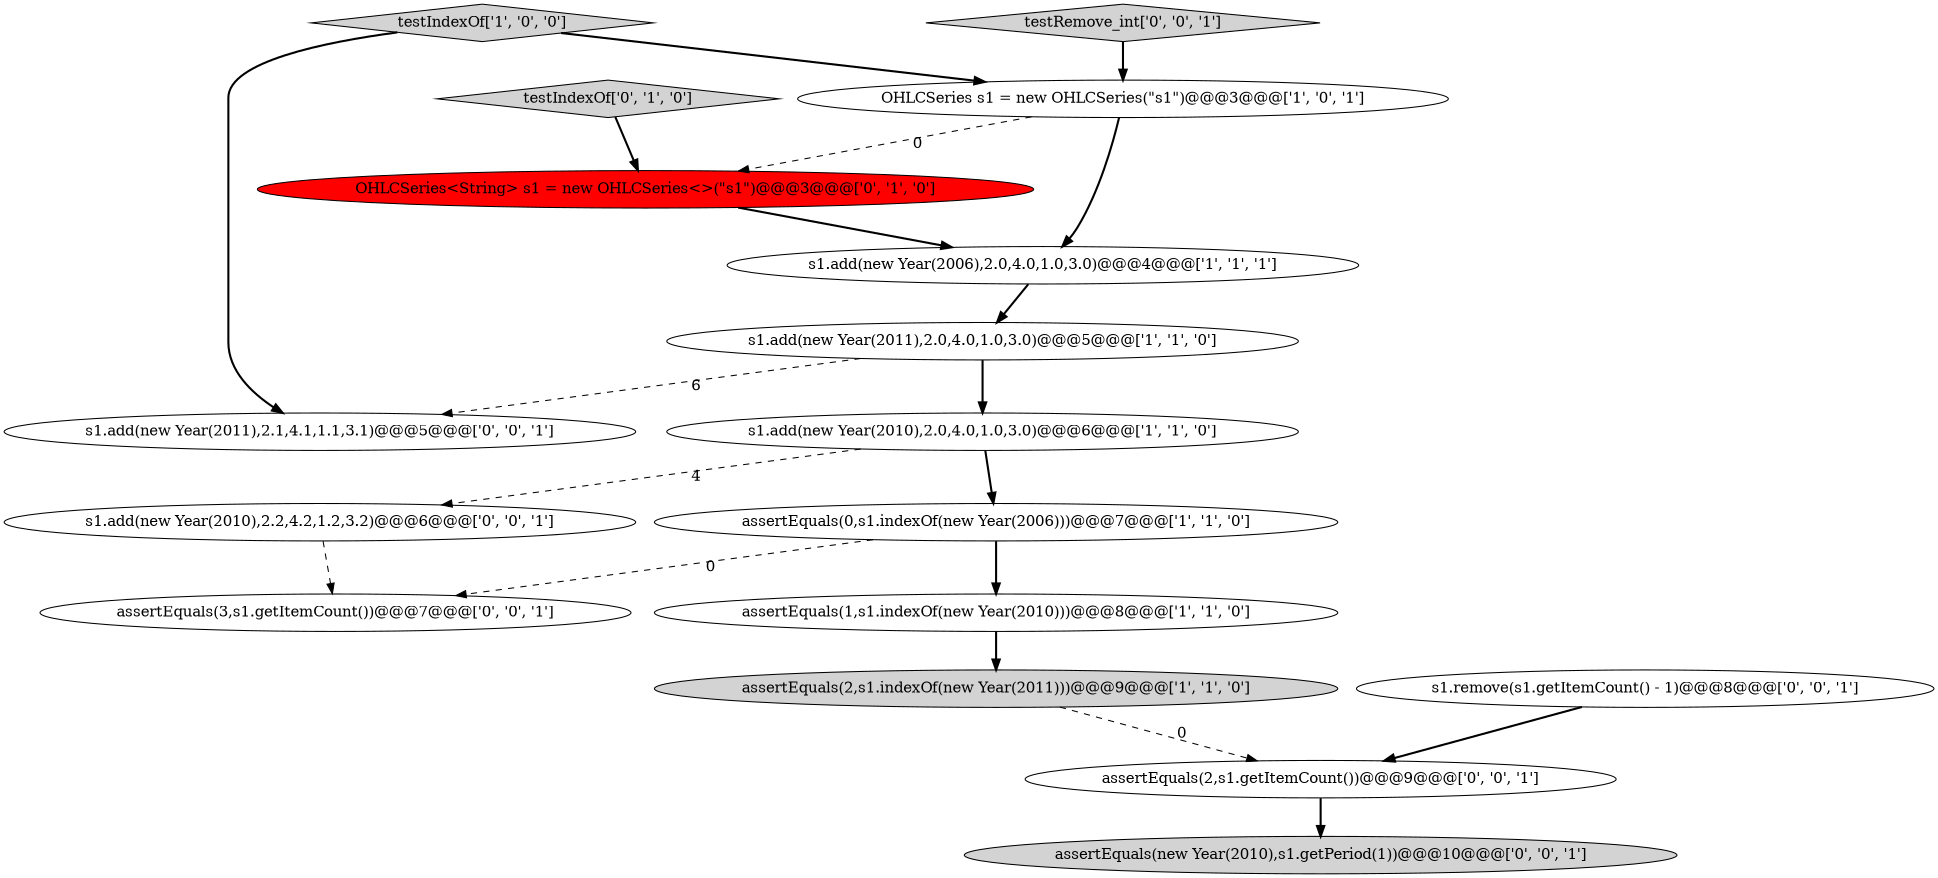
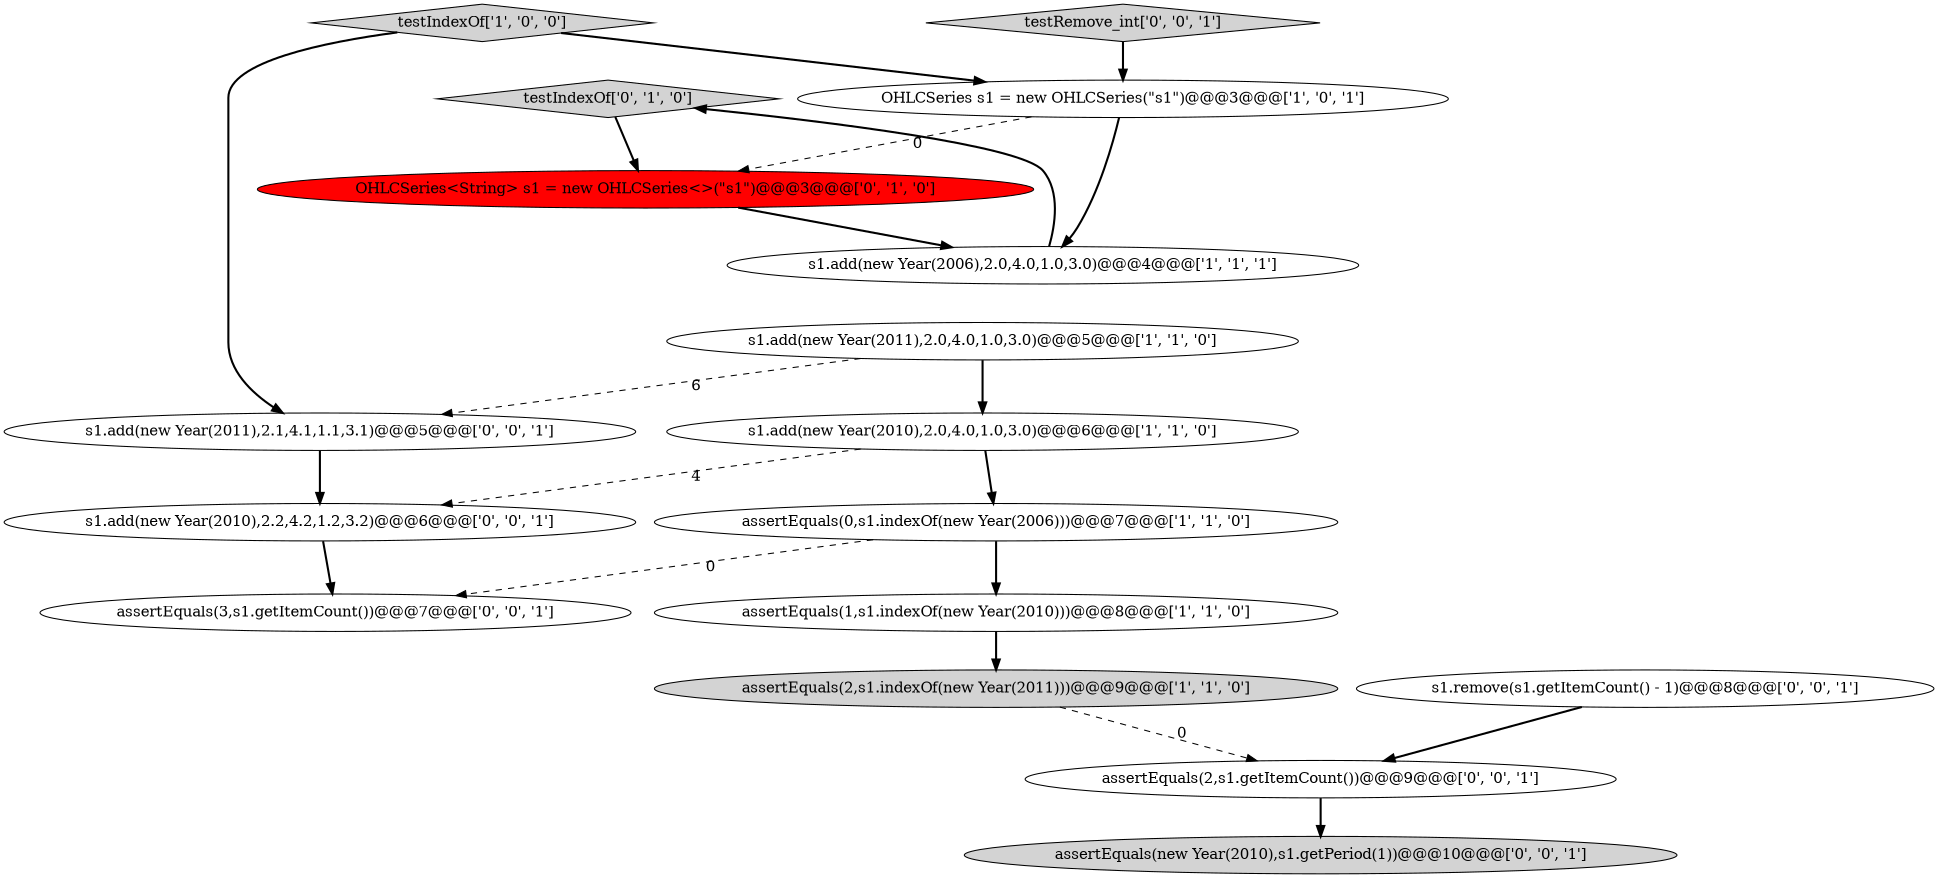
(1016, 299) -> (895, 132)
none -> (320, 472)
(327, 562) -> (327, 562)
